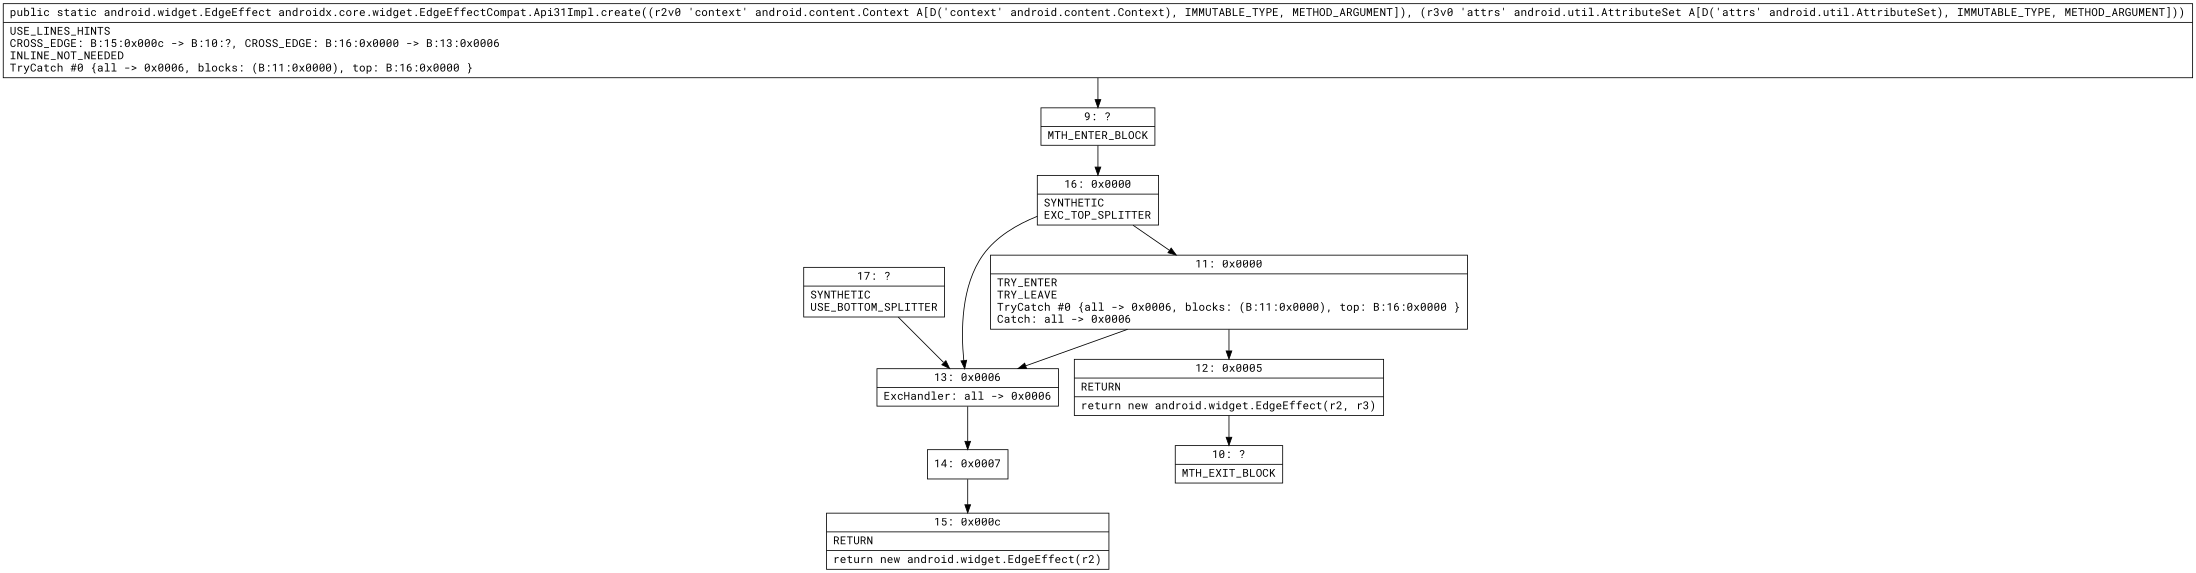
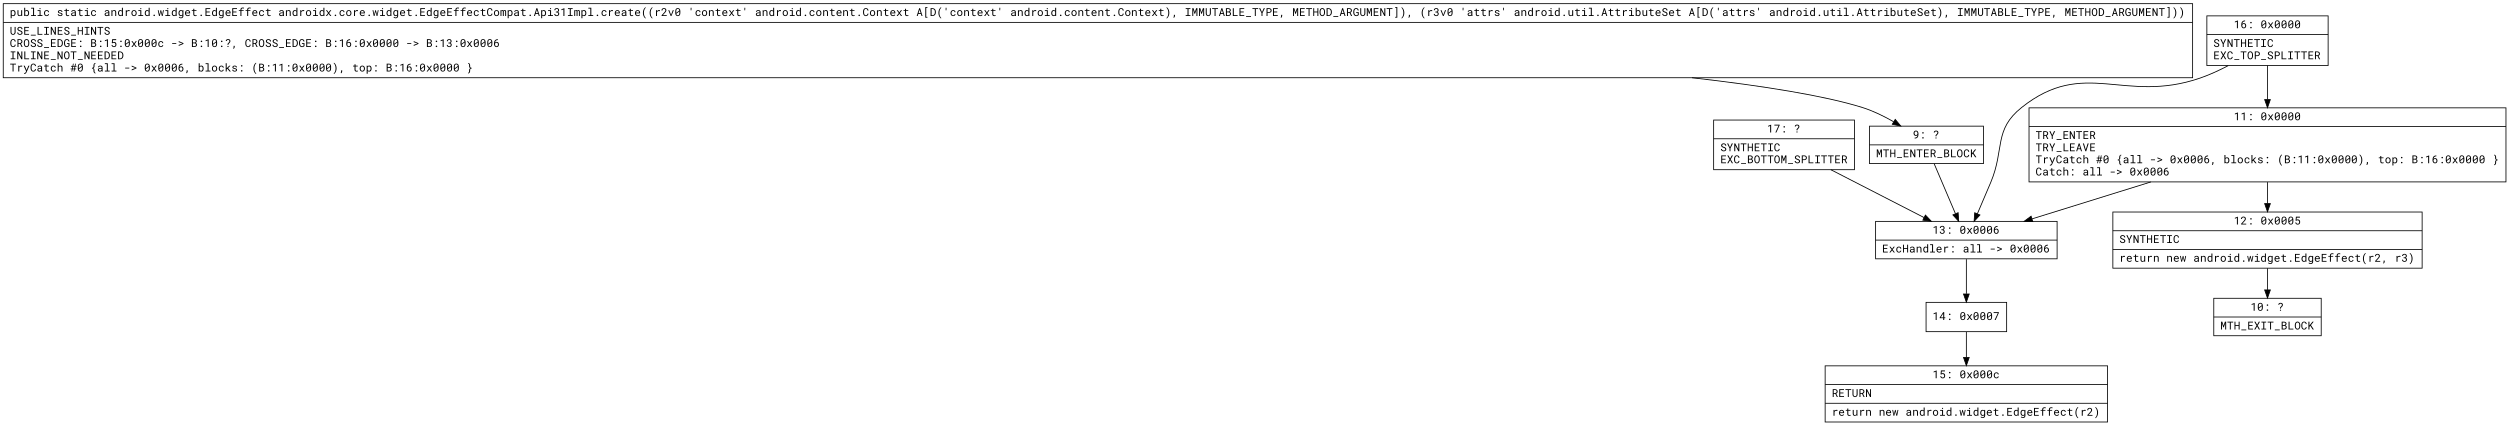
(1098, 156) -> (1945, 189)
(874, 307) -> (1784, 160)
(1101, 387) -> (2150, 240)
